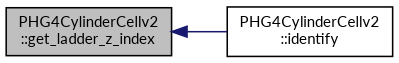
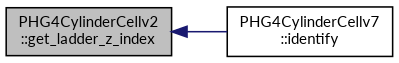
(310, 32) -> (310, 32)
